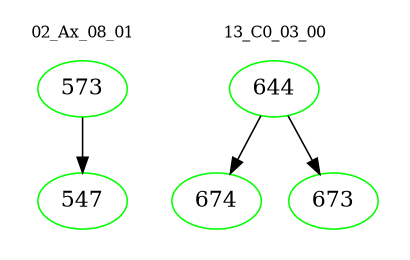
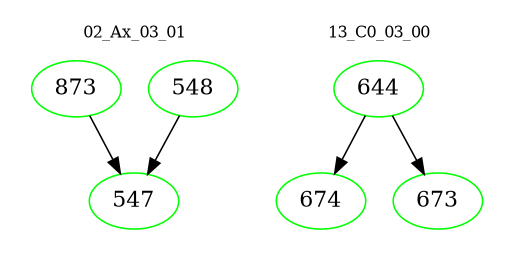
(83, 34) -> (135, 34)
(83, 89) -> (76, 89)
none -> (193, 89)
